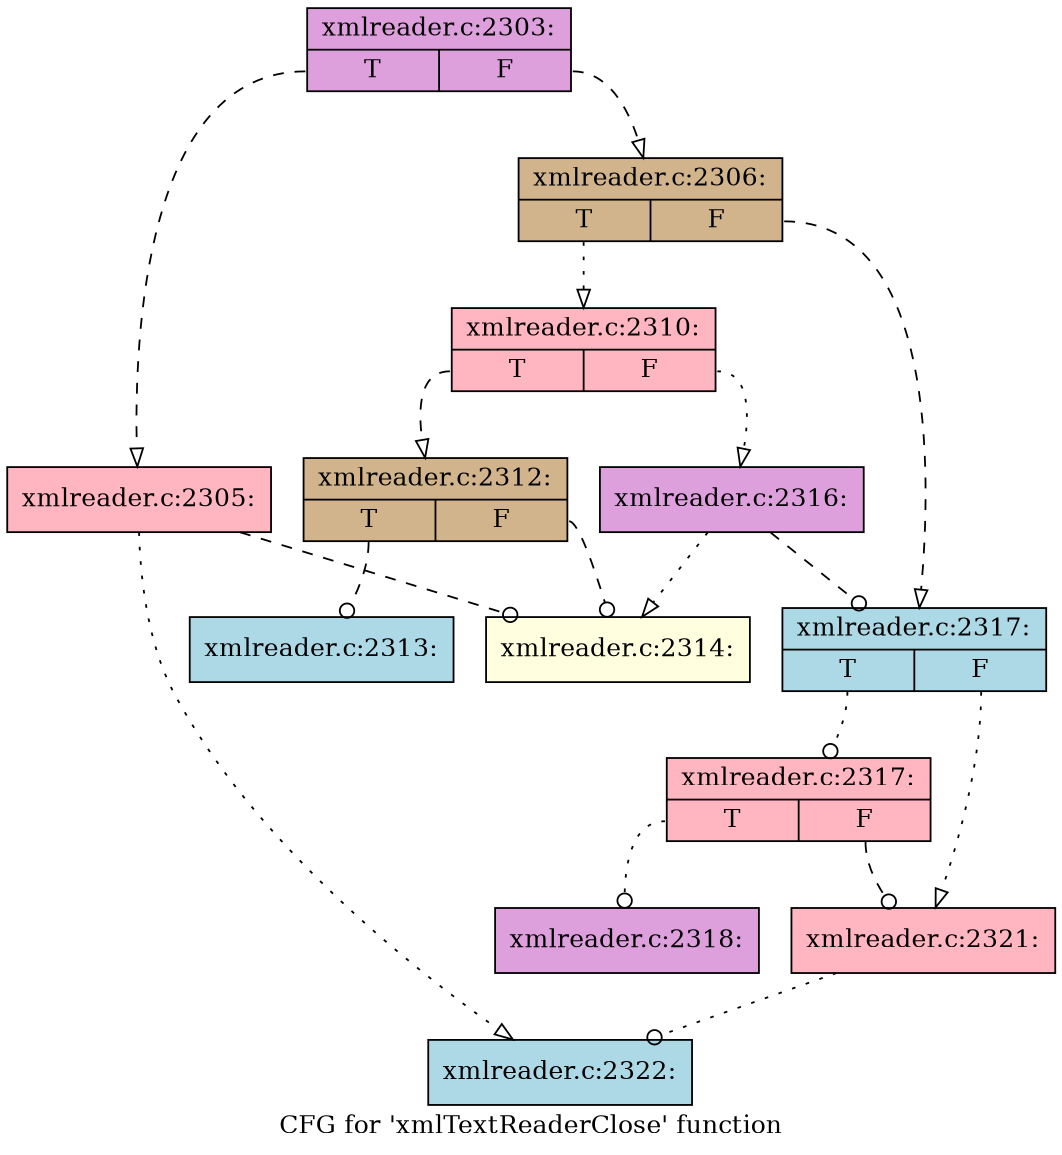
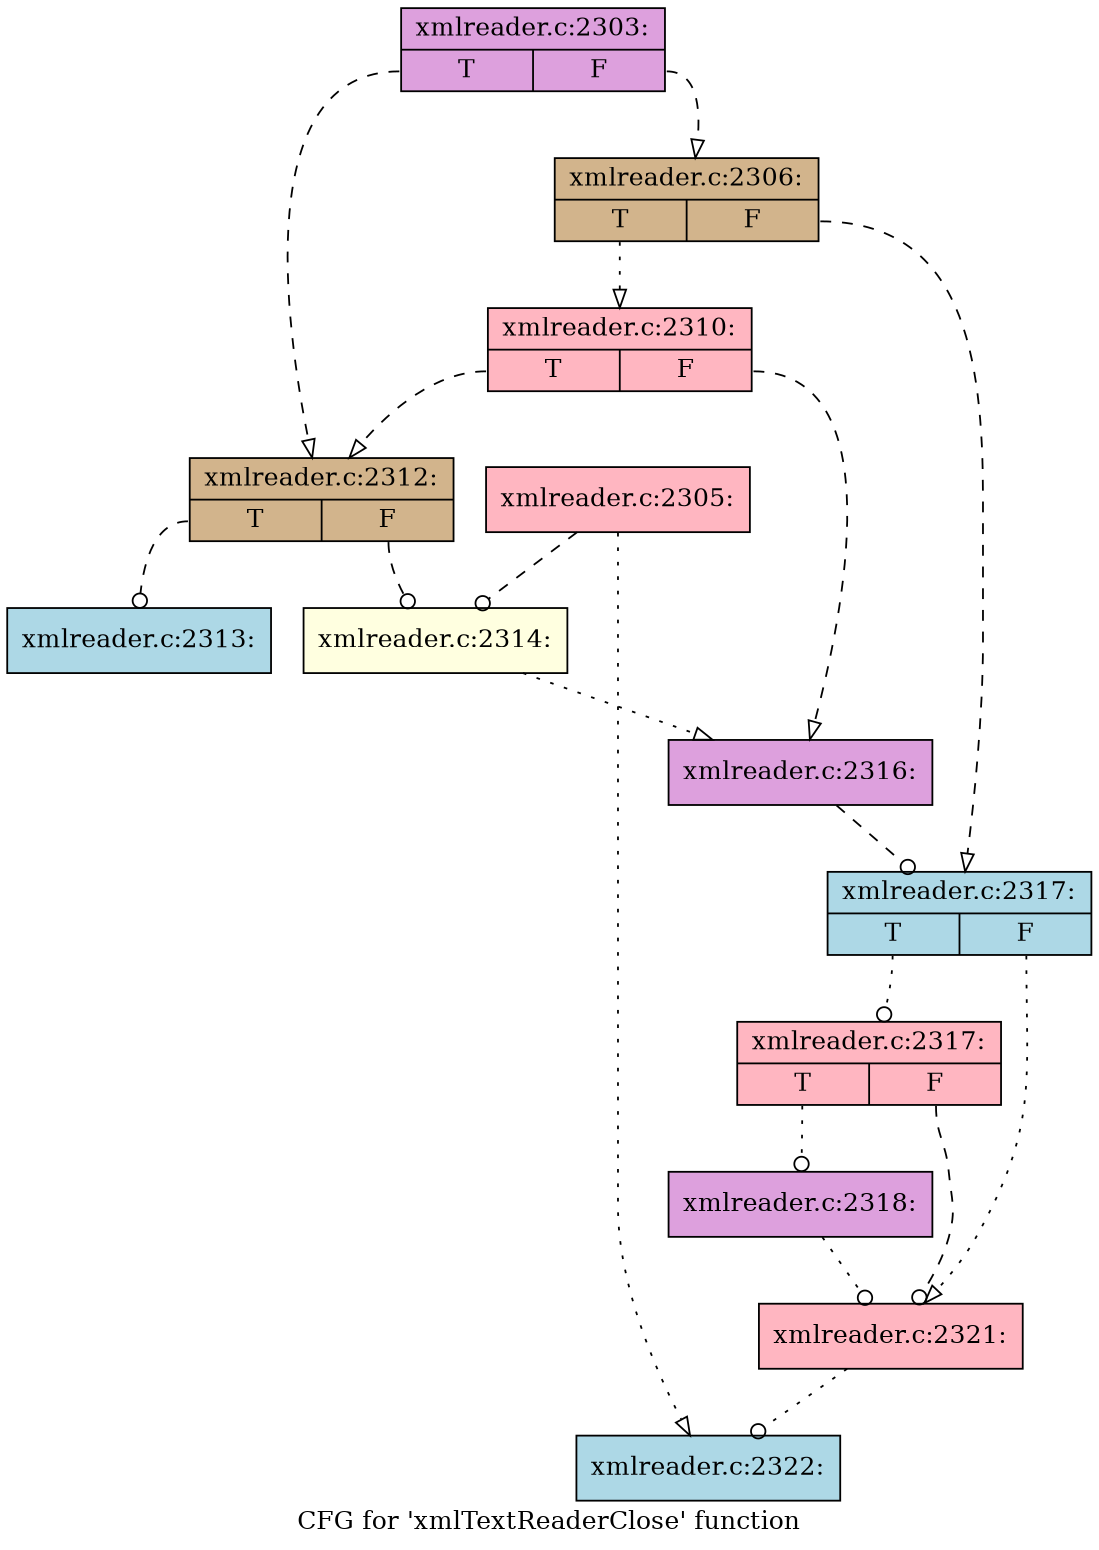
(159, 223) -> (289, 228)
(746, 402) -> (846, 523)
(681, 567) -> (605, 702)
none -> (842, 1264)
